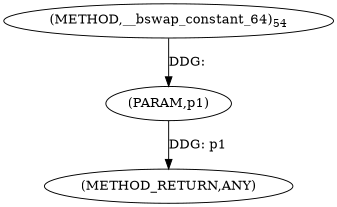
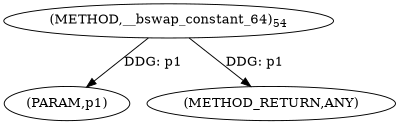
(189, 62) -> (153, 62)
(169, 140) -> (216, 59)
